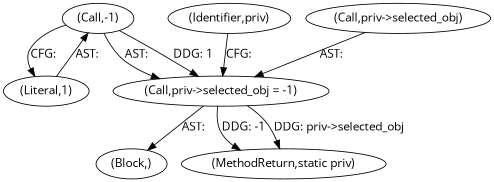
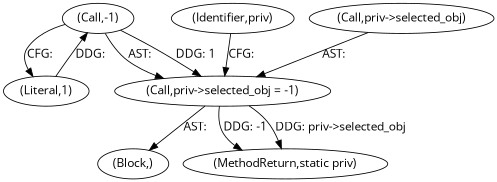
(89, 55) -> (92, 55)
